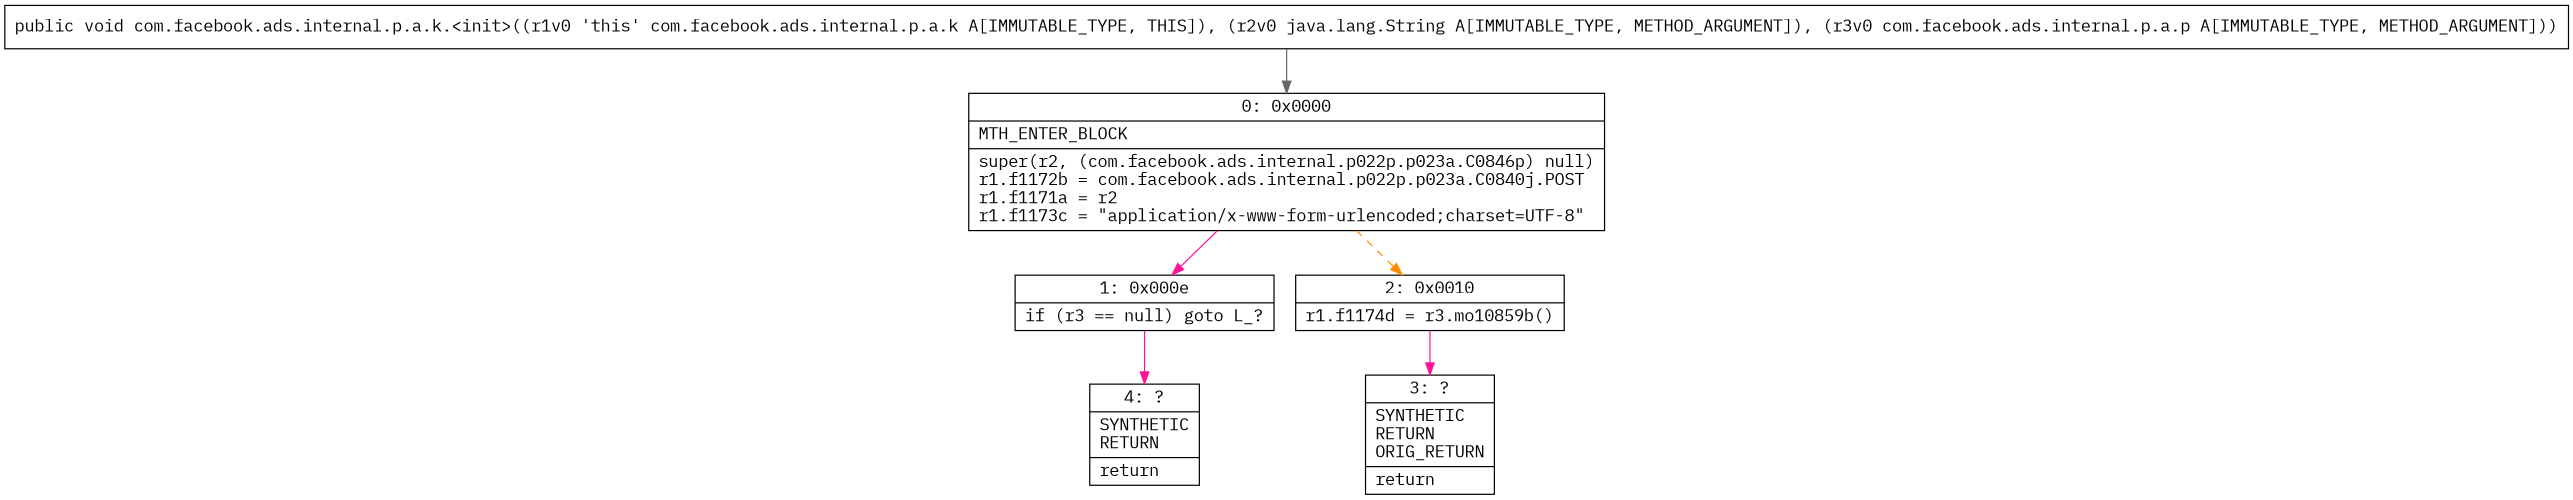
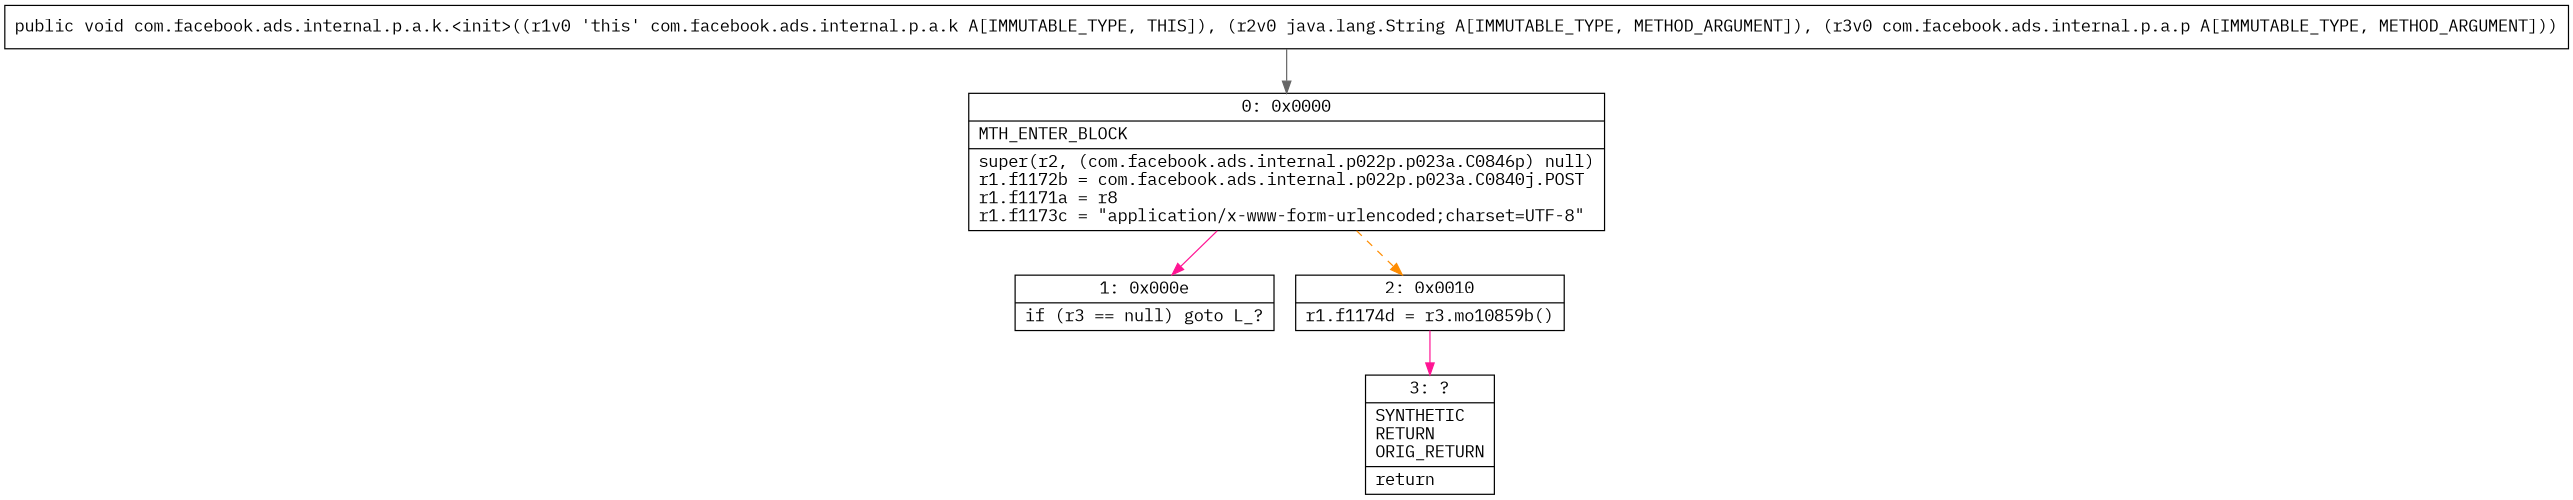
(1048, 198) -> (1048, 198)
(1145, 435) -> none
